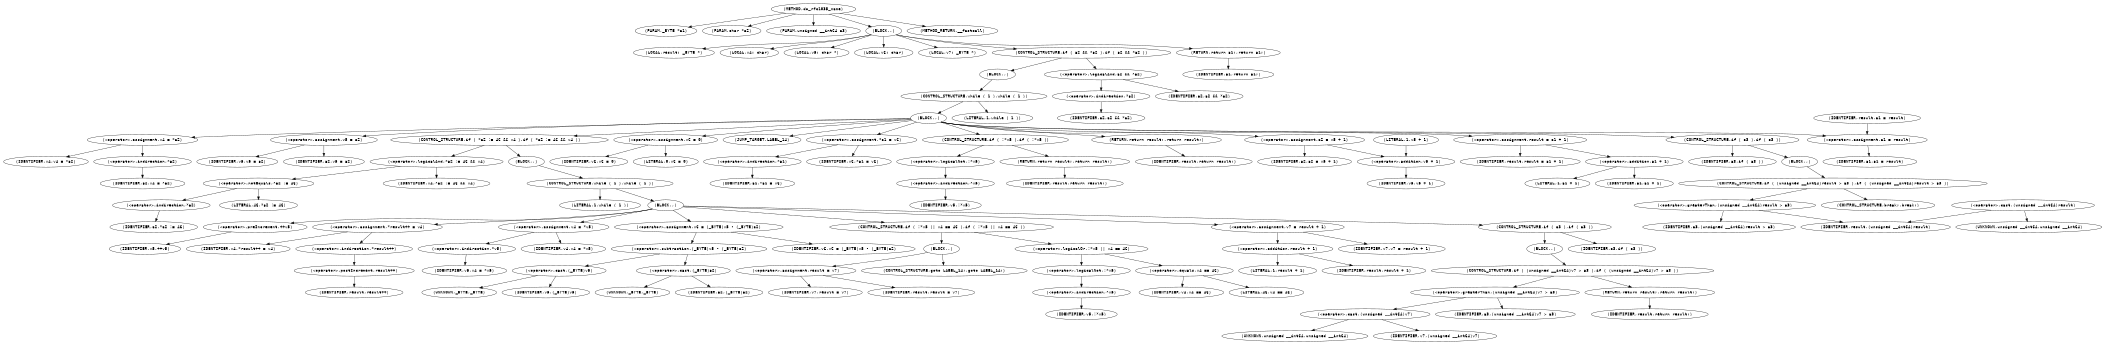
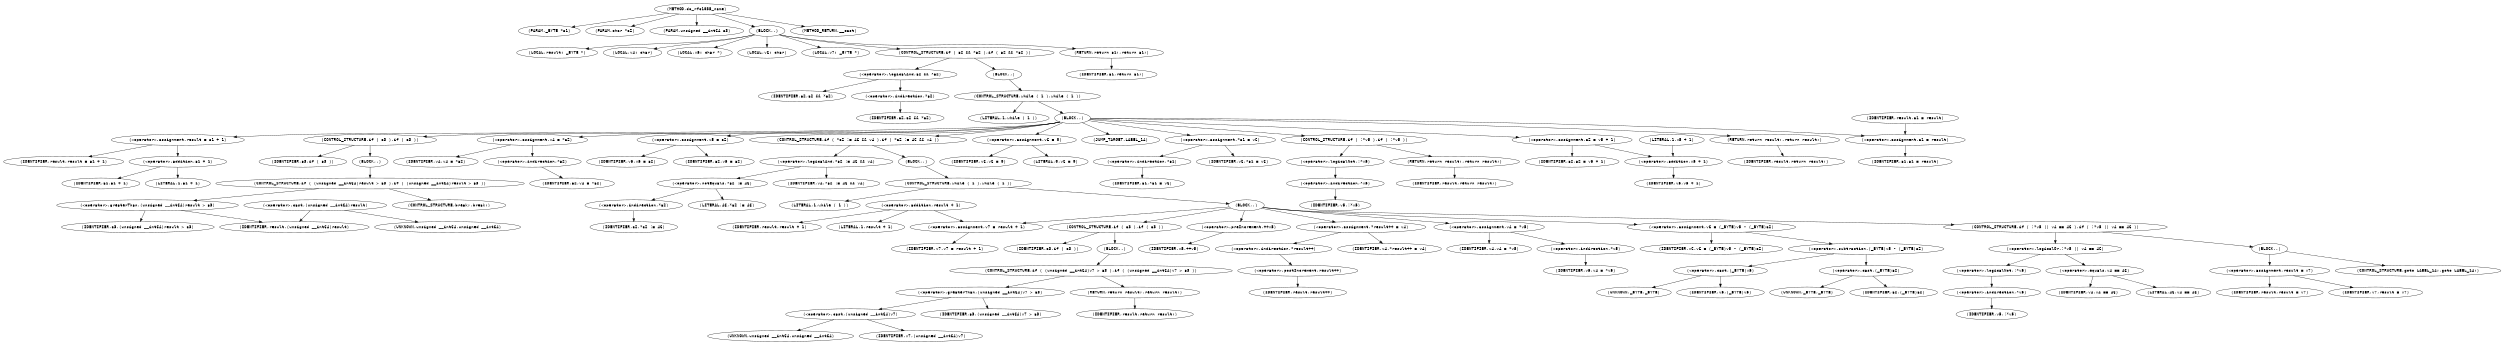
(952, 31) -> (829, 31)
(1278, 236) -> (947, 216)
